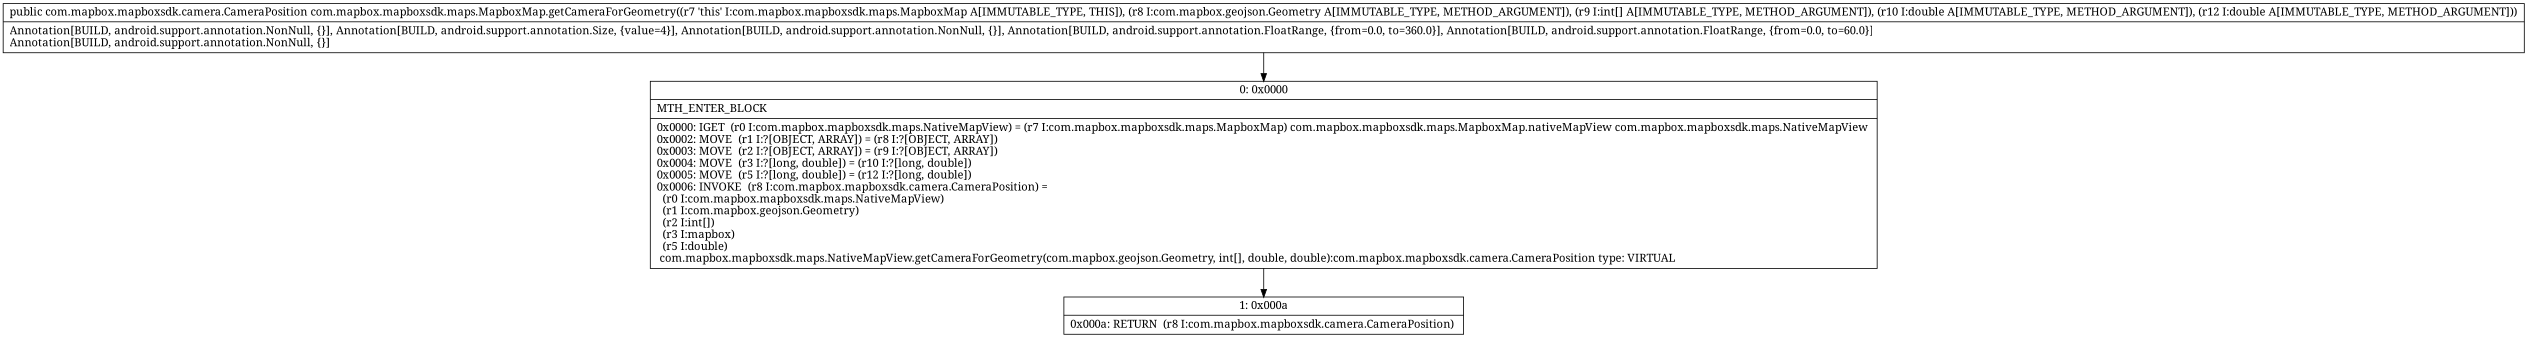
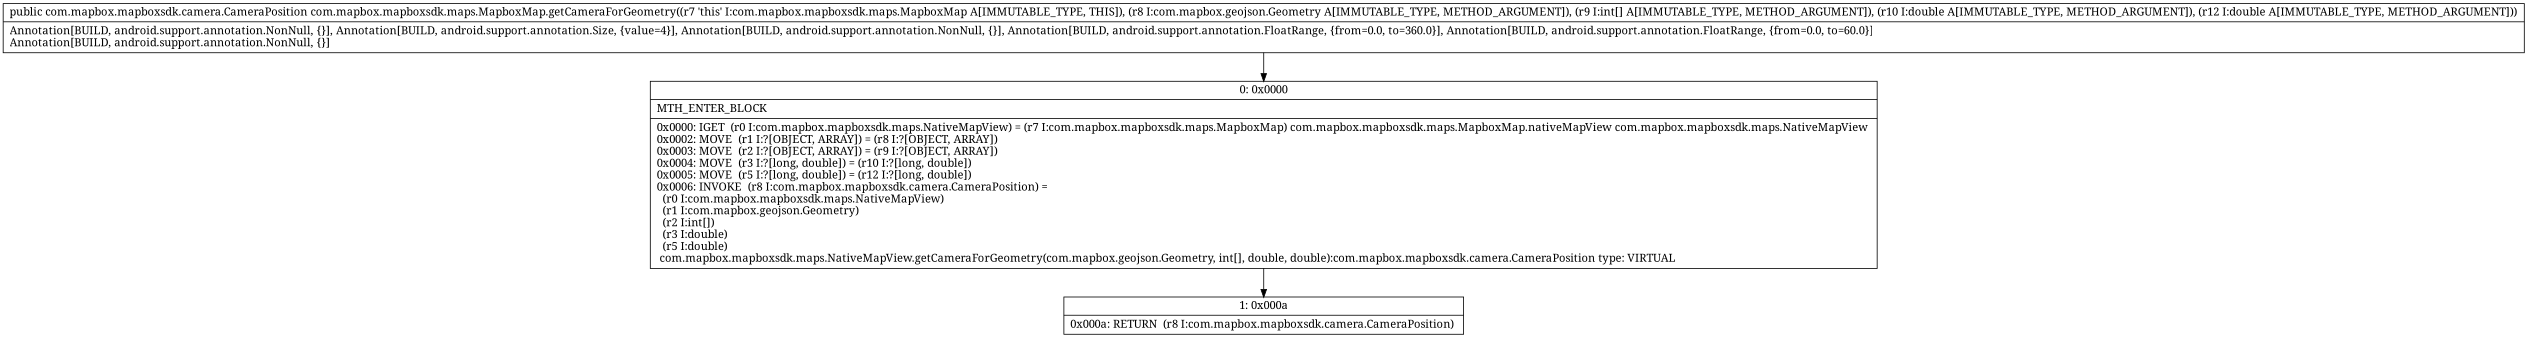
(696, 235) -> (692, 235)
